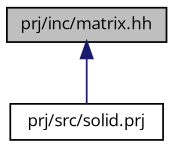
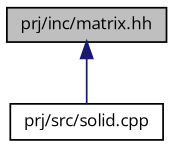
(87, 122) -> (87, 122)
